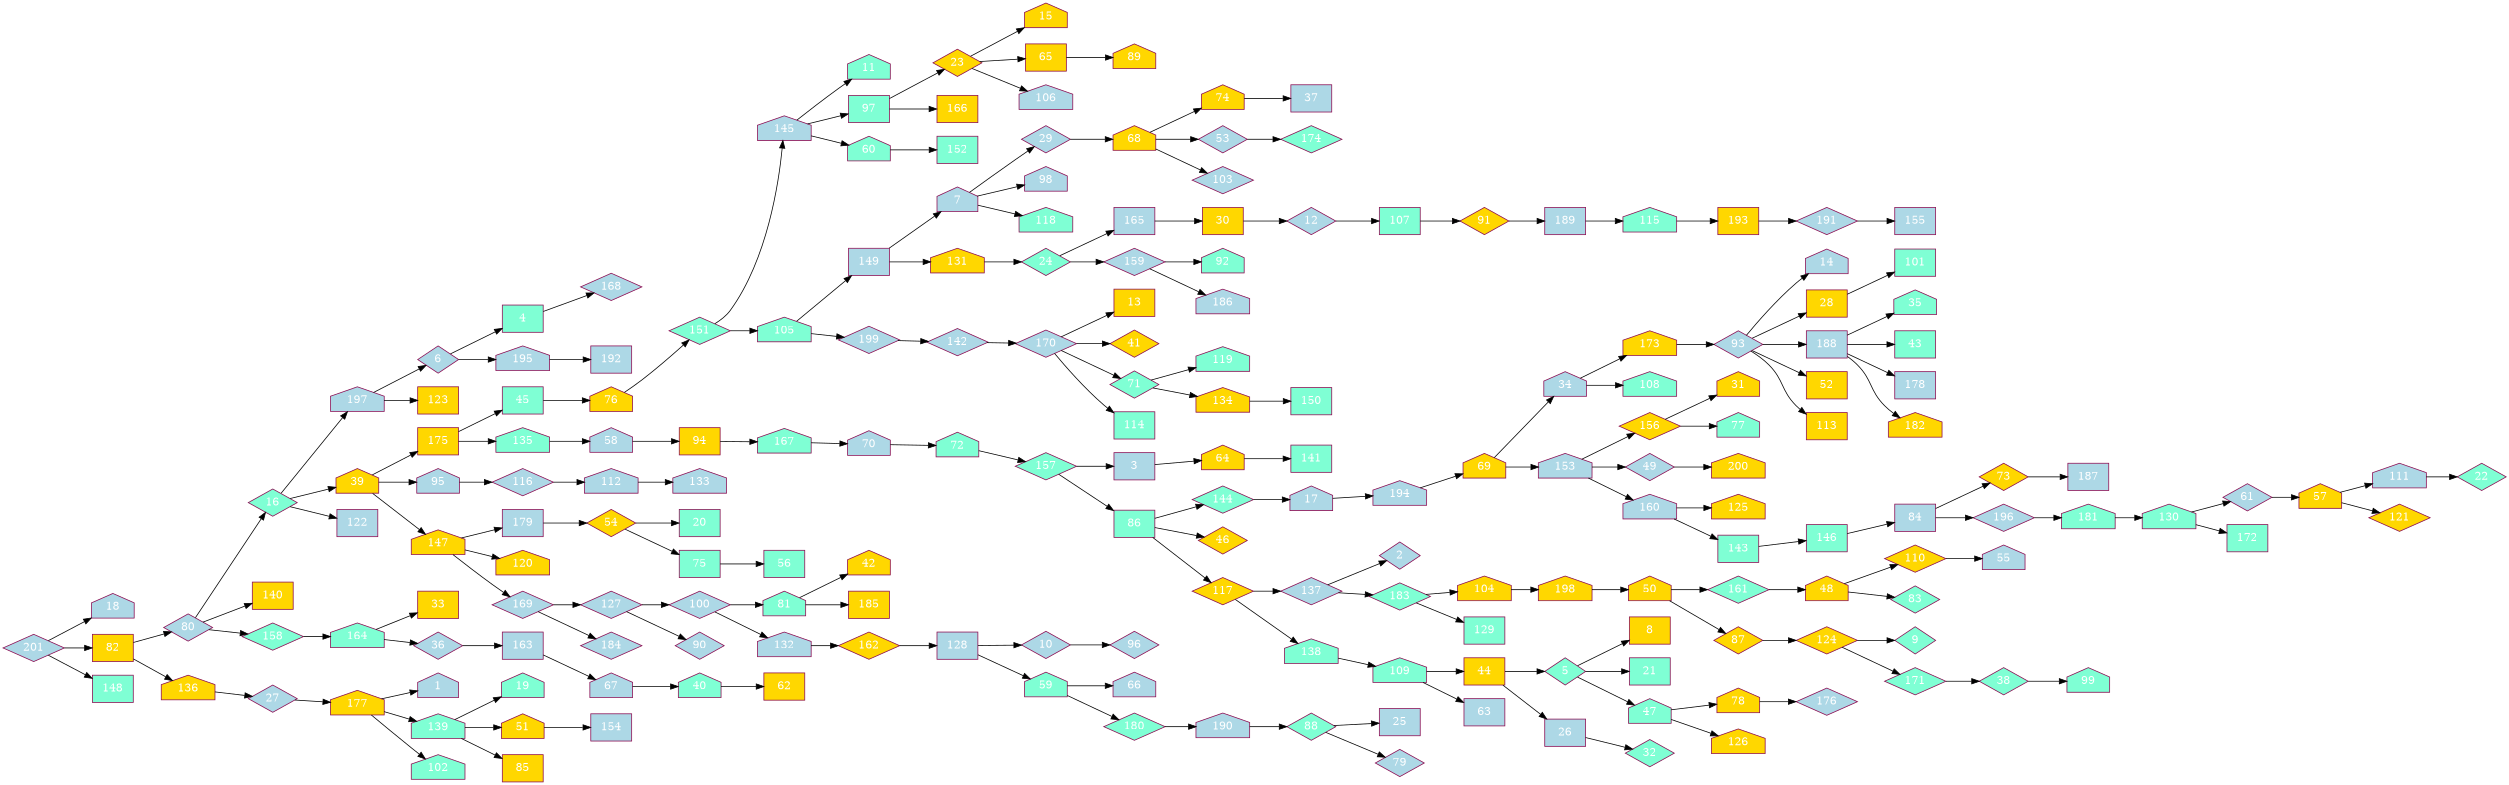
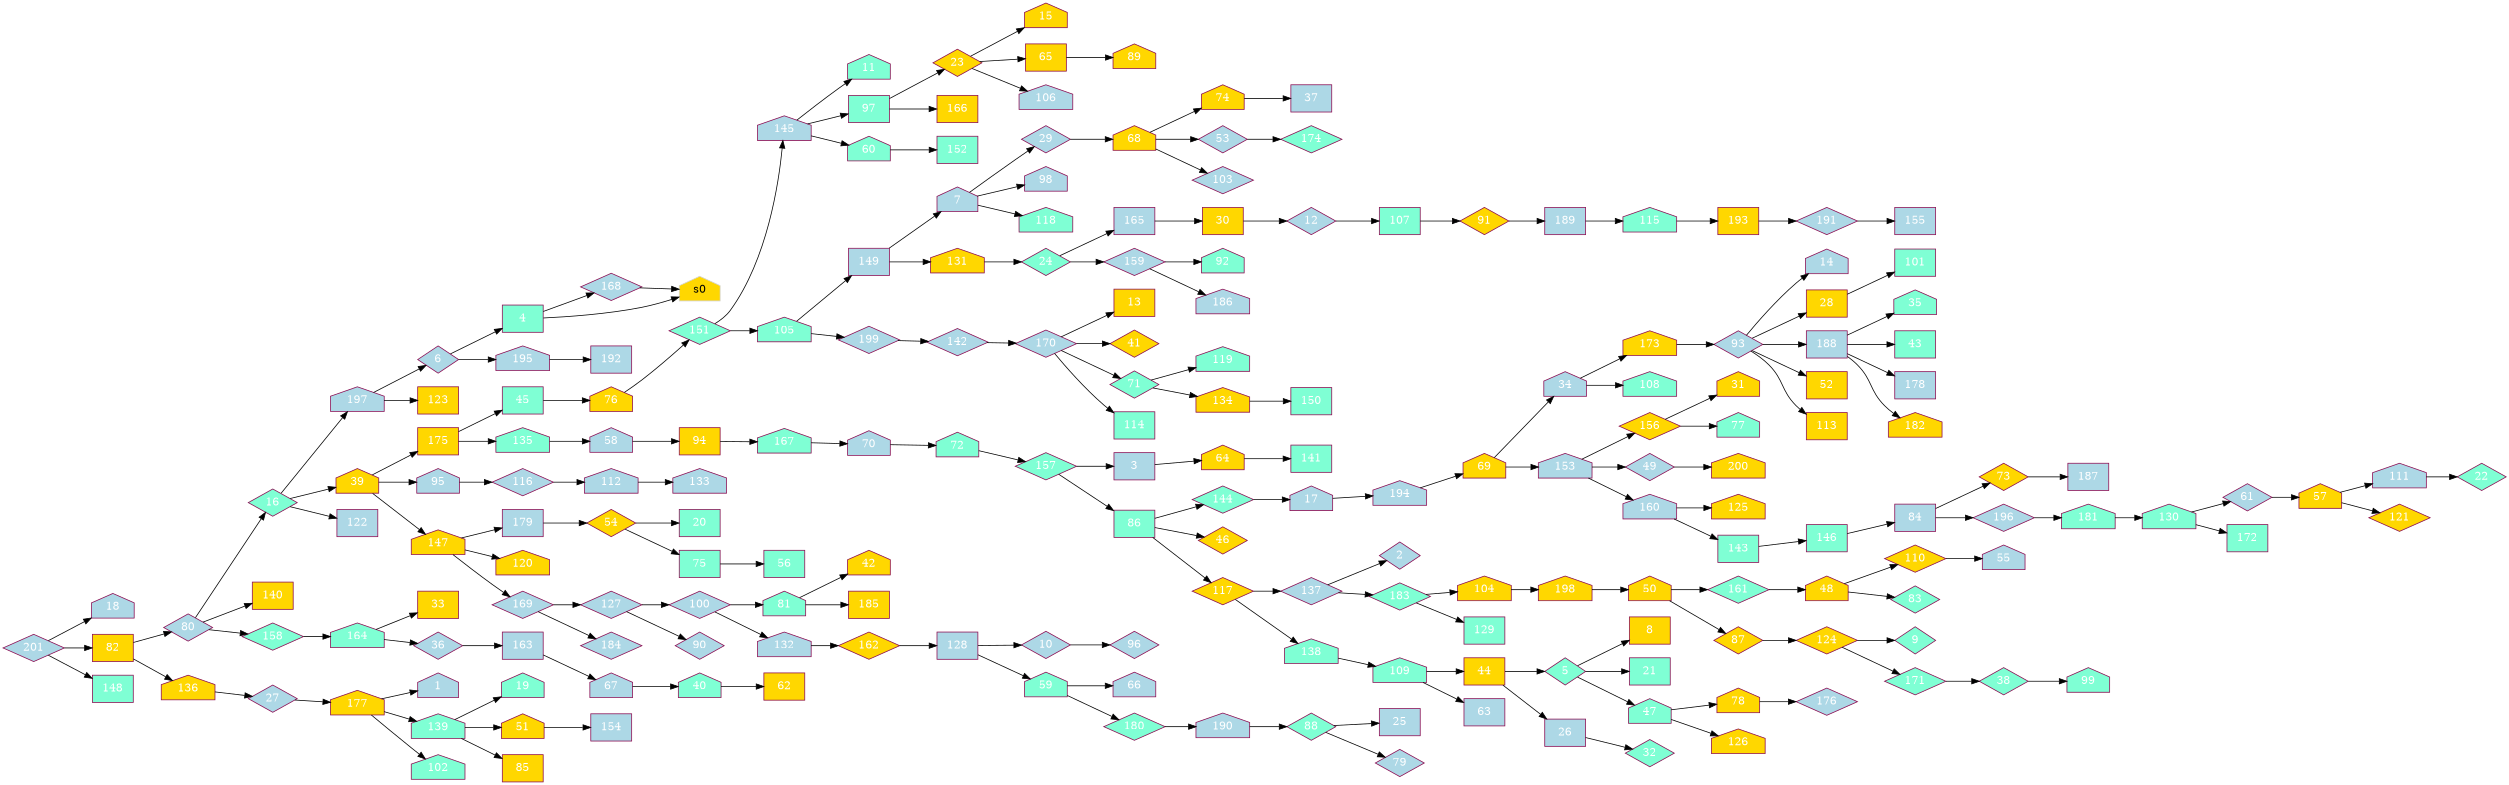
none -> (700, 290)
